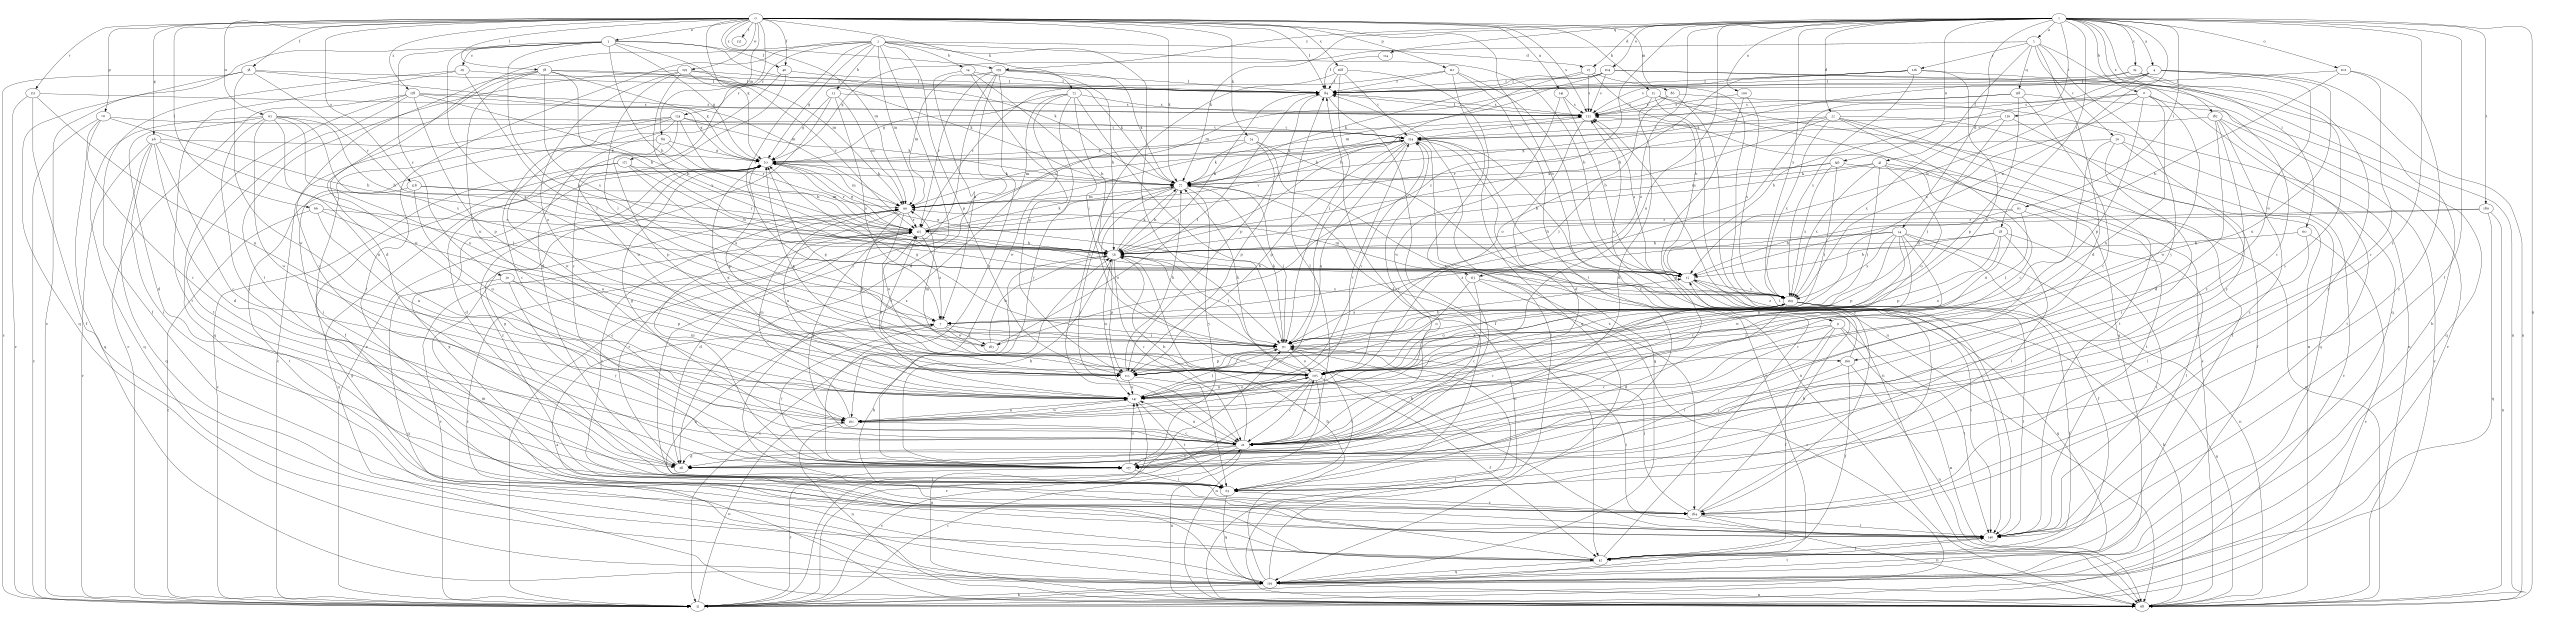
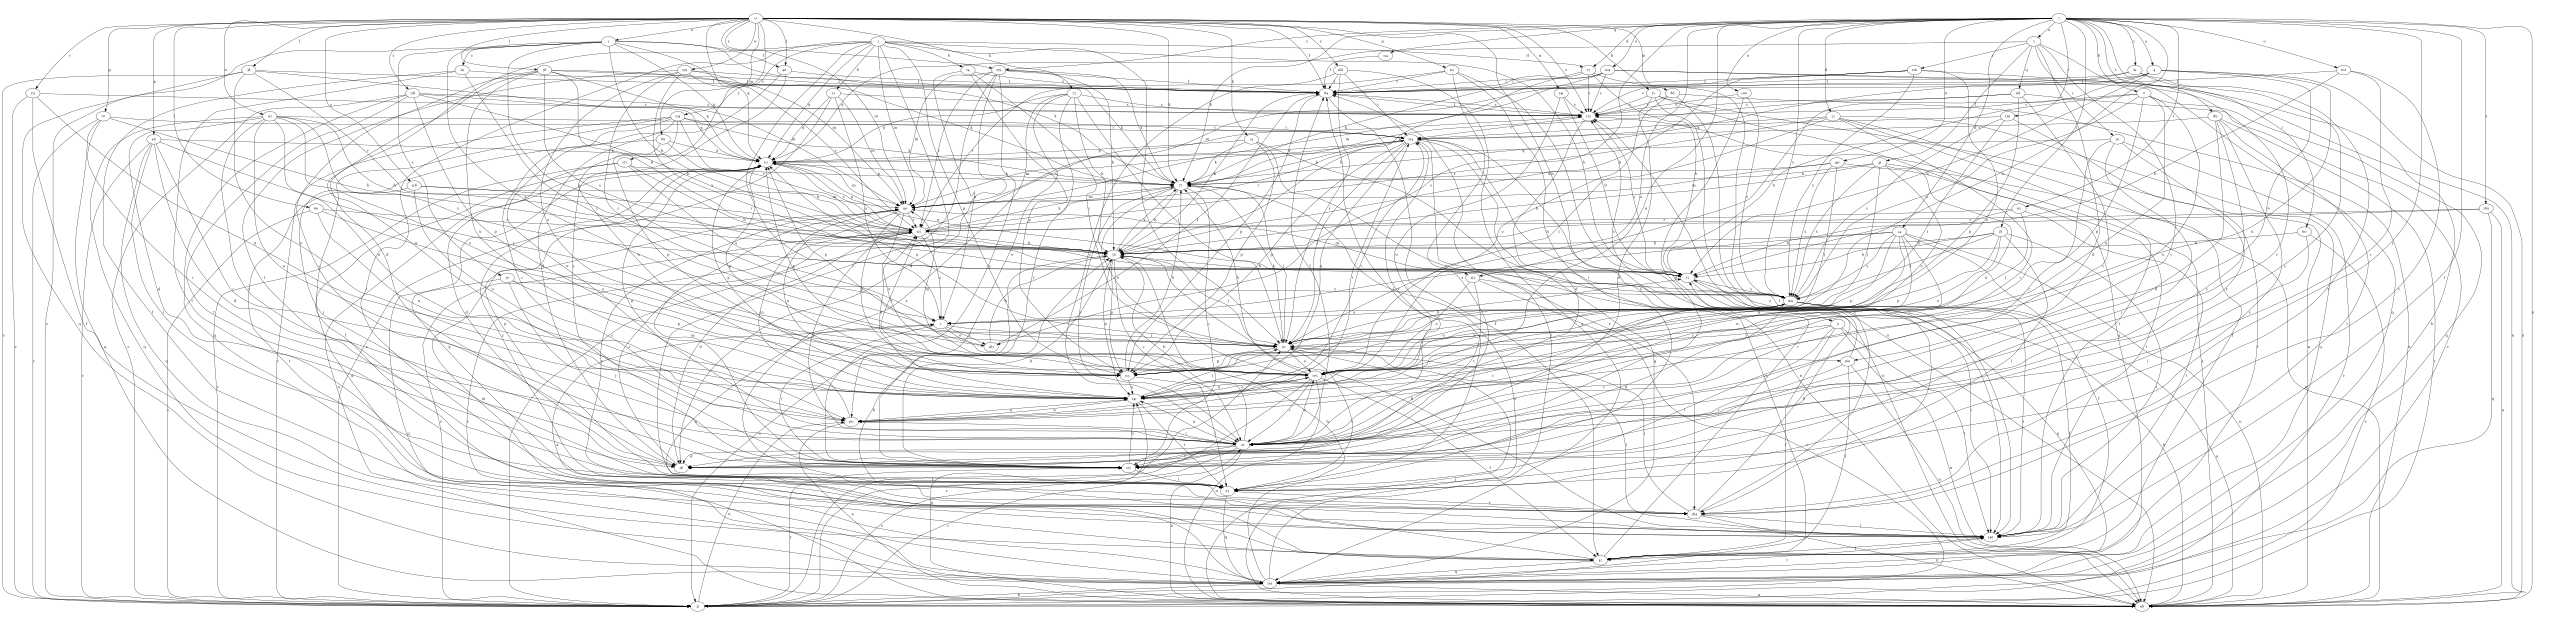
(739, 41) -> none
(1784, 207) -> (1898, 268)
